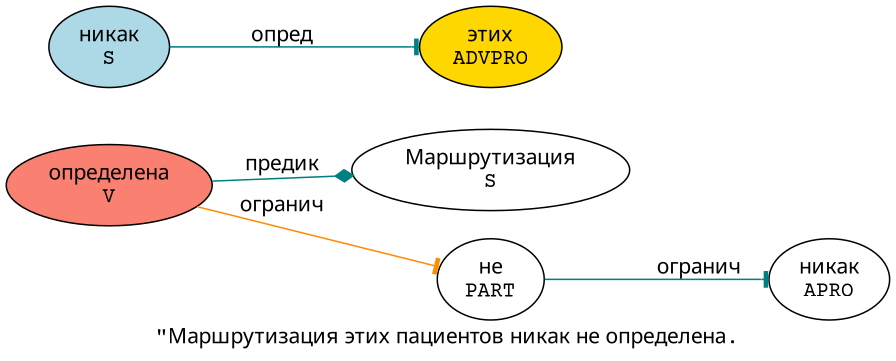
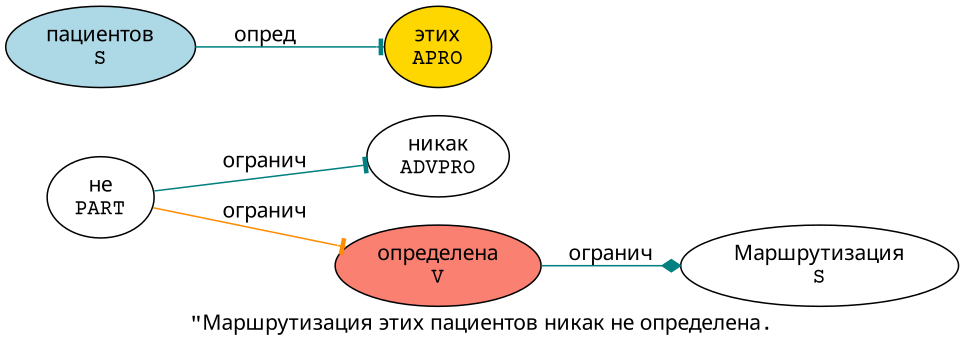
(109, 47) -> (101, 47)
(491, 47) -> (438, 47)
(282, 165) -> (611, 254)
(314, 236) -> (245, 227)
(829, 279) -> (438, 156)
